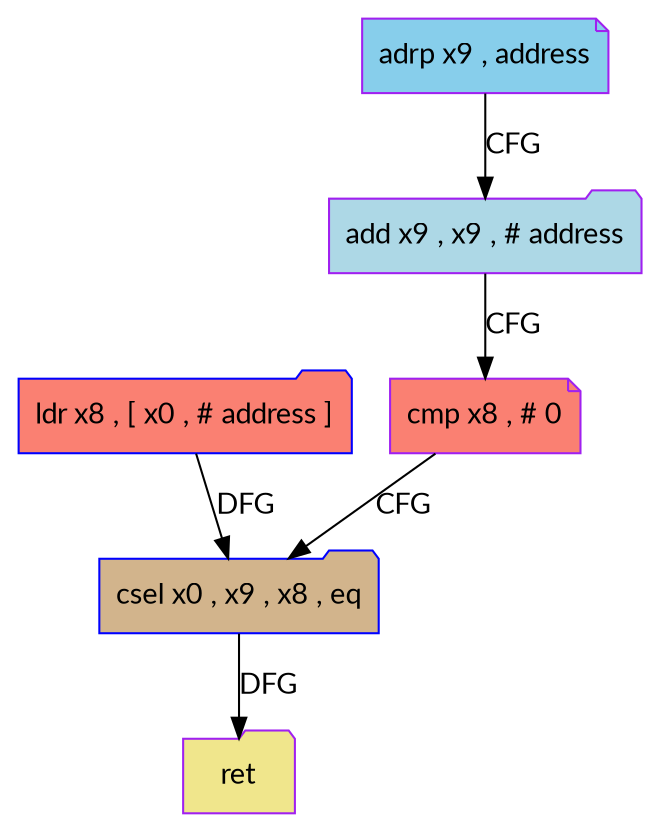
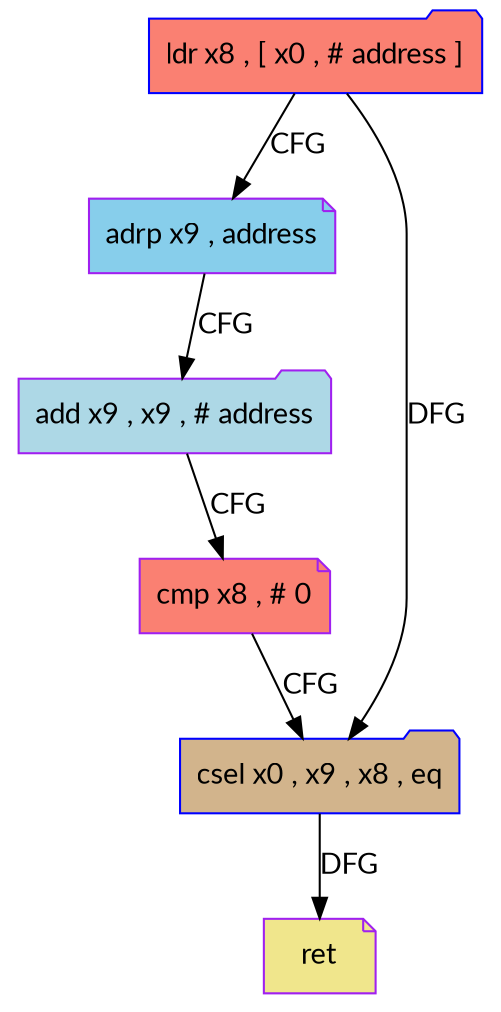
none -> (269, 137)
(239, 776) -> (320, 956)
